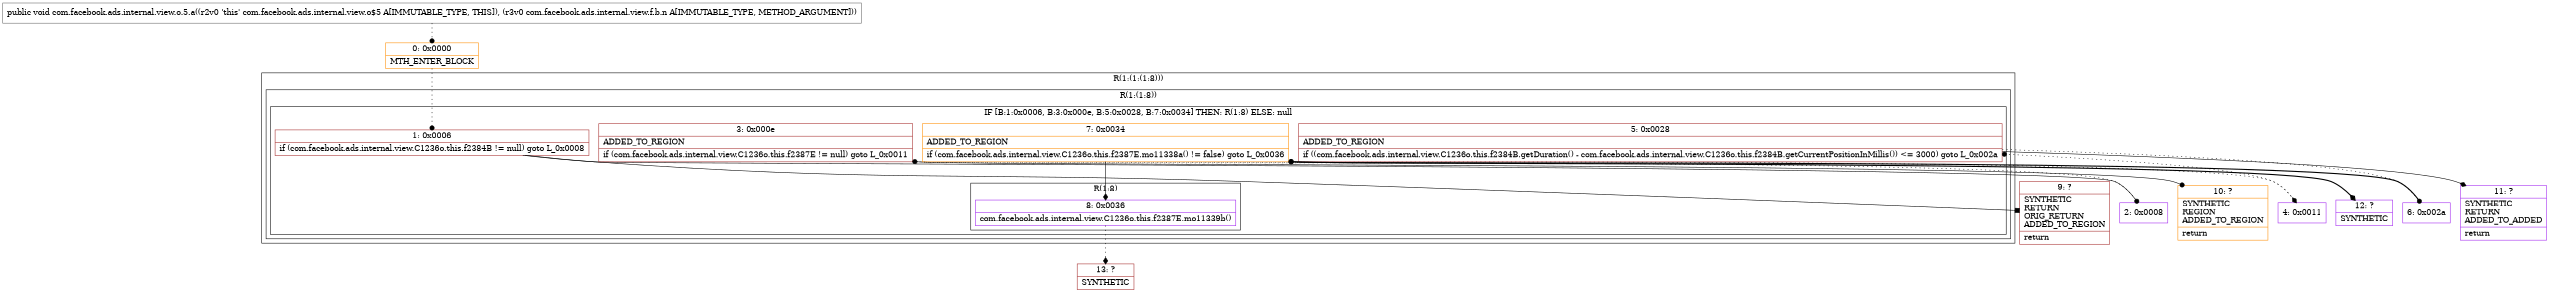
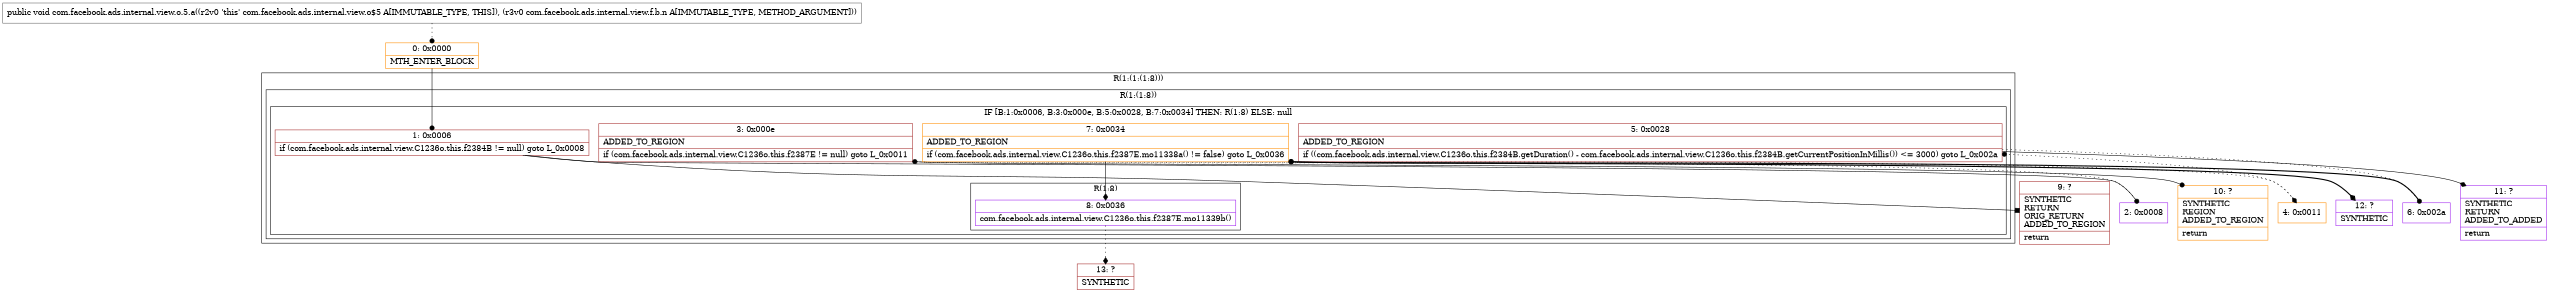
(432, 97) -> (432, 97)
(2302, 213) -> (2302, 213)
